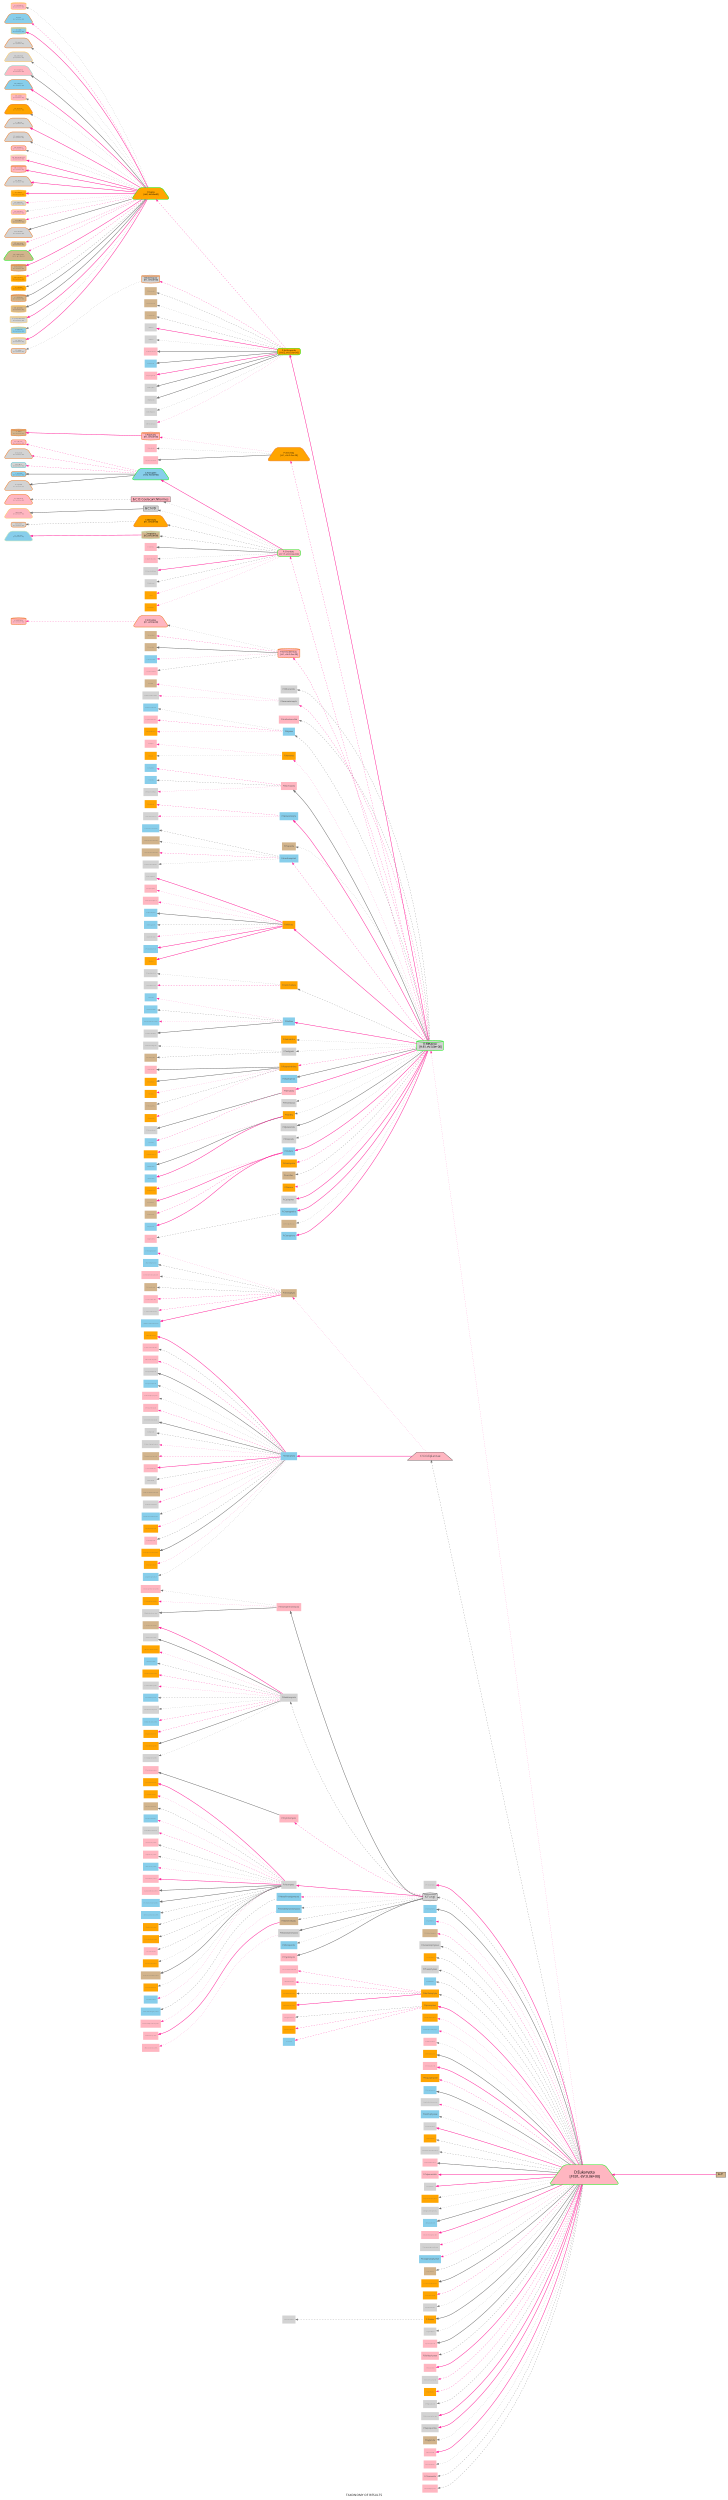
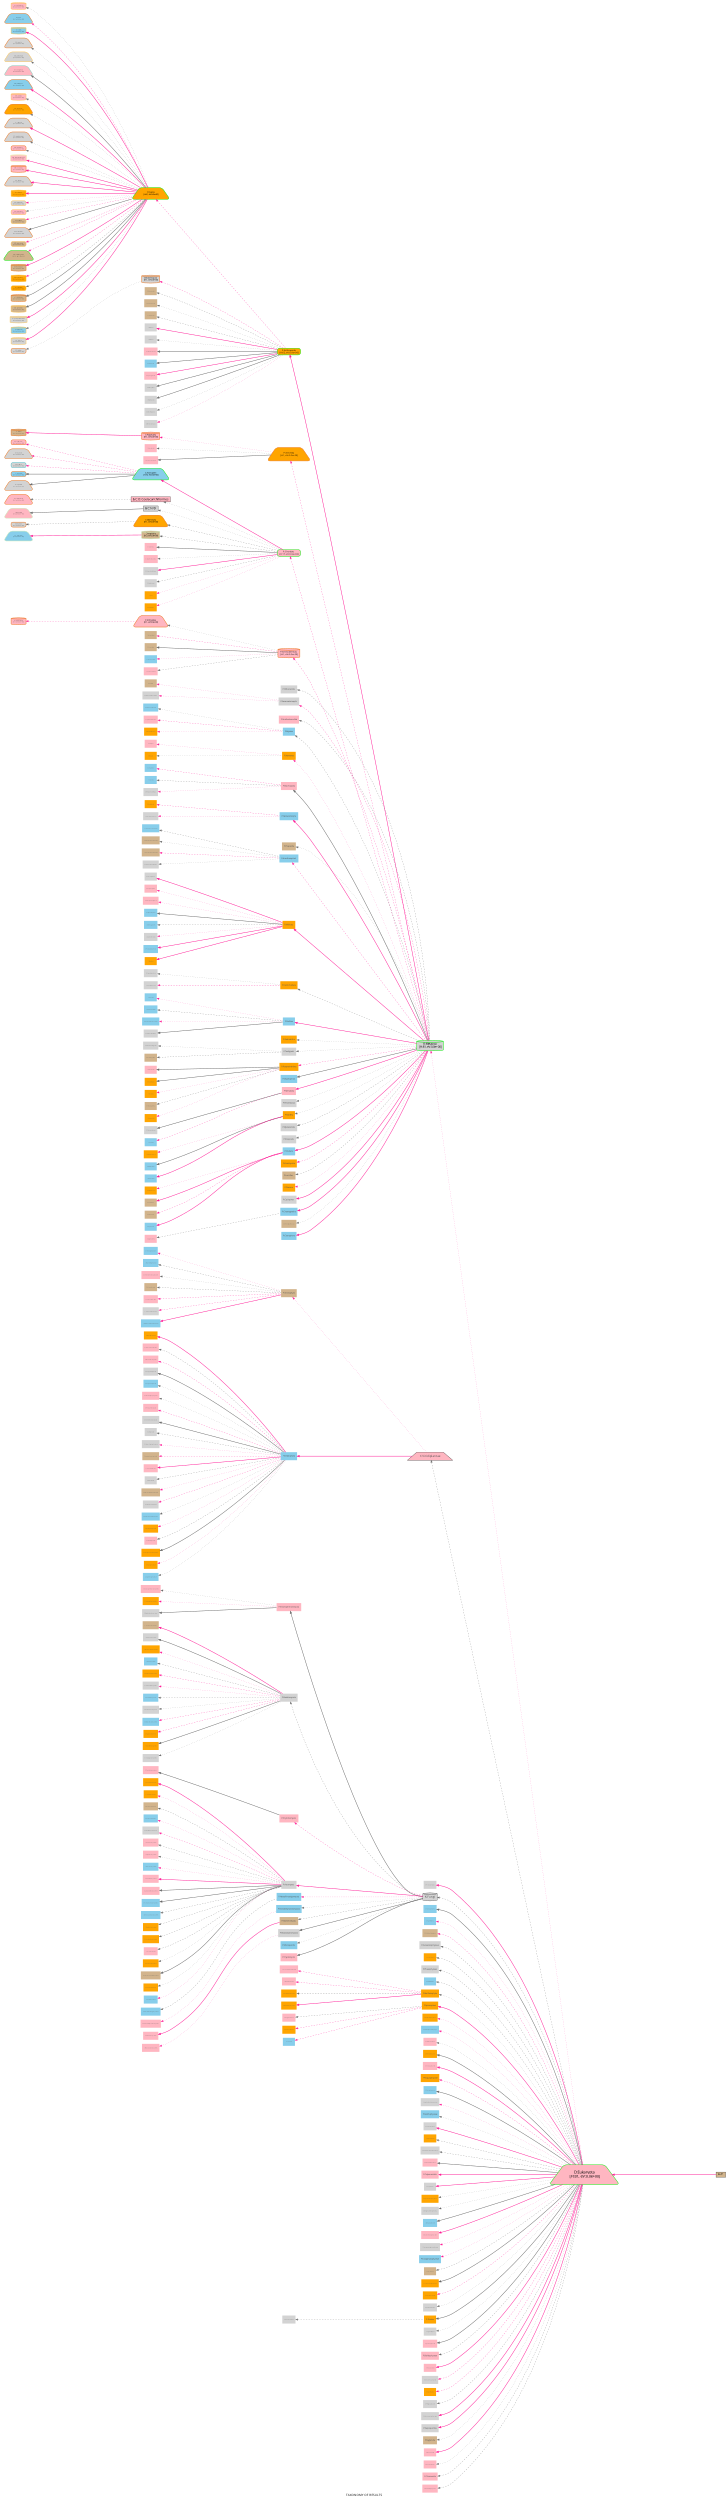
(19, 513) -> (19, 513)
(364, 1092) -> (364, 1092)
